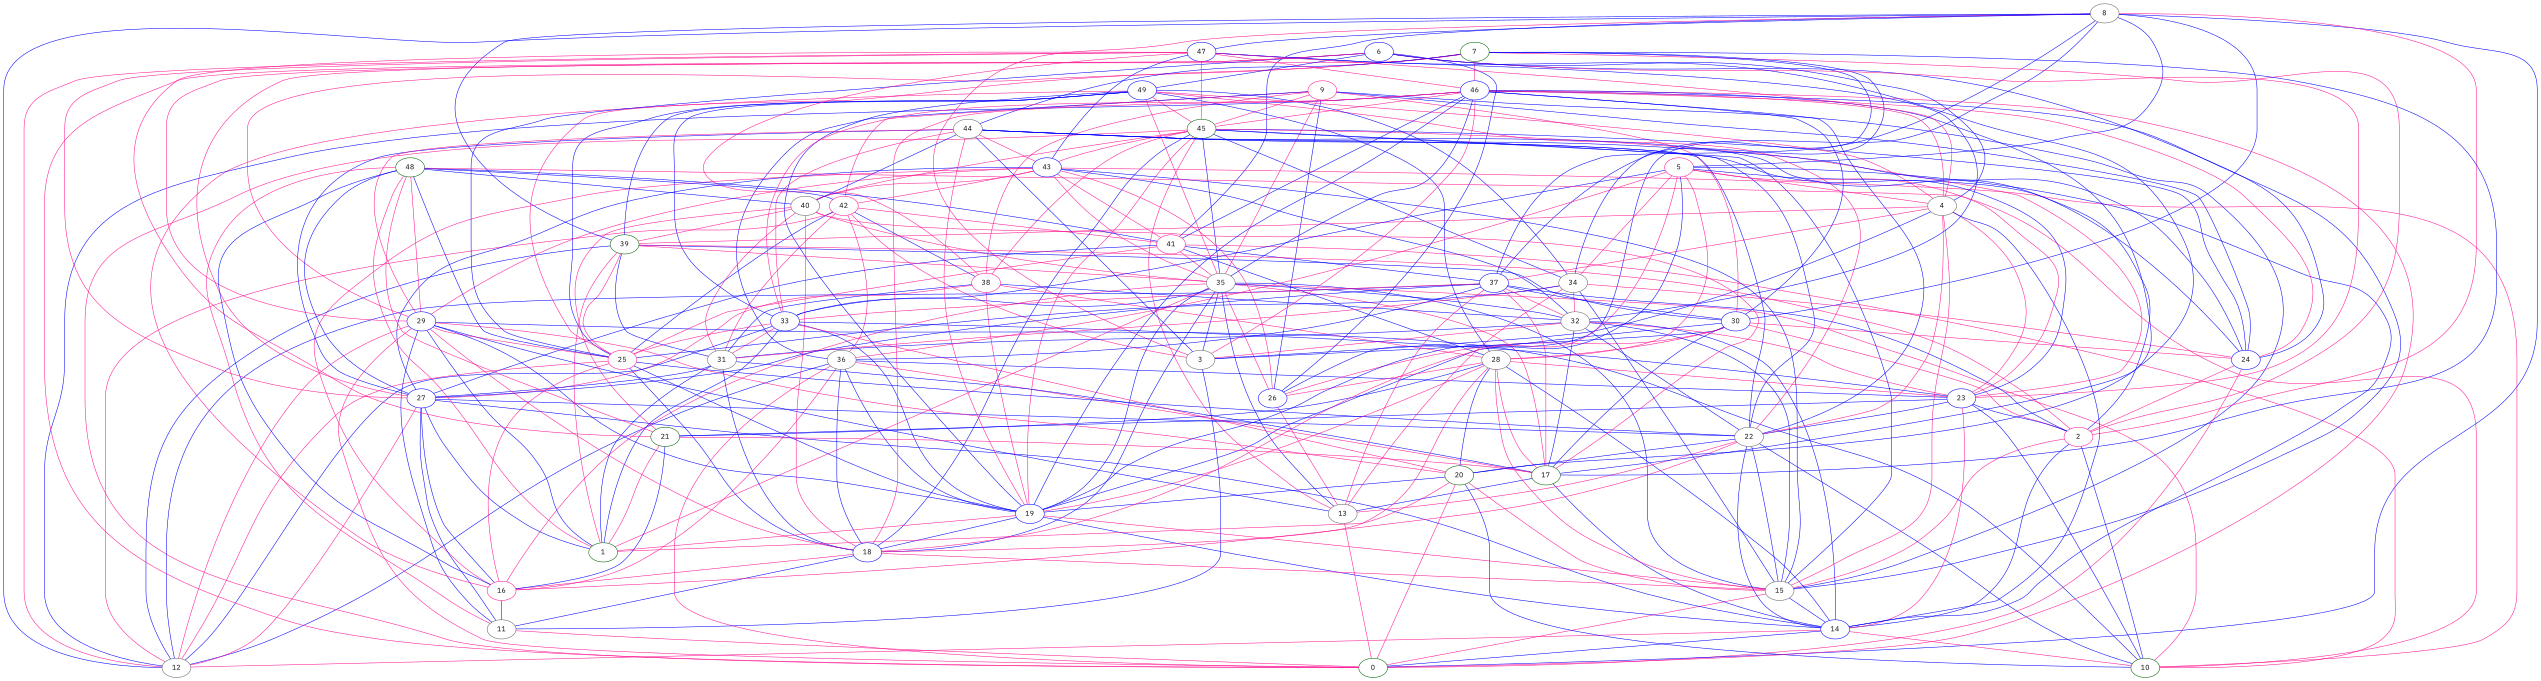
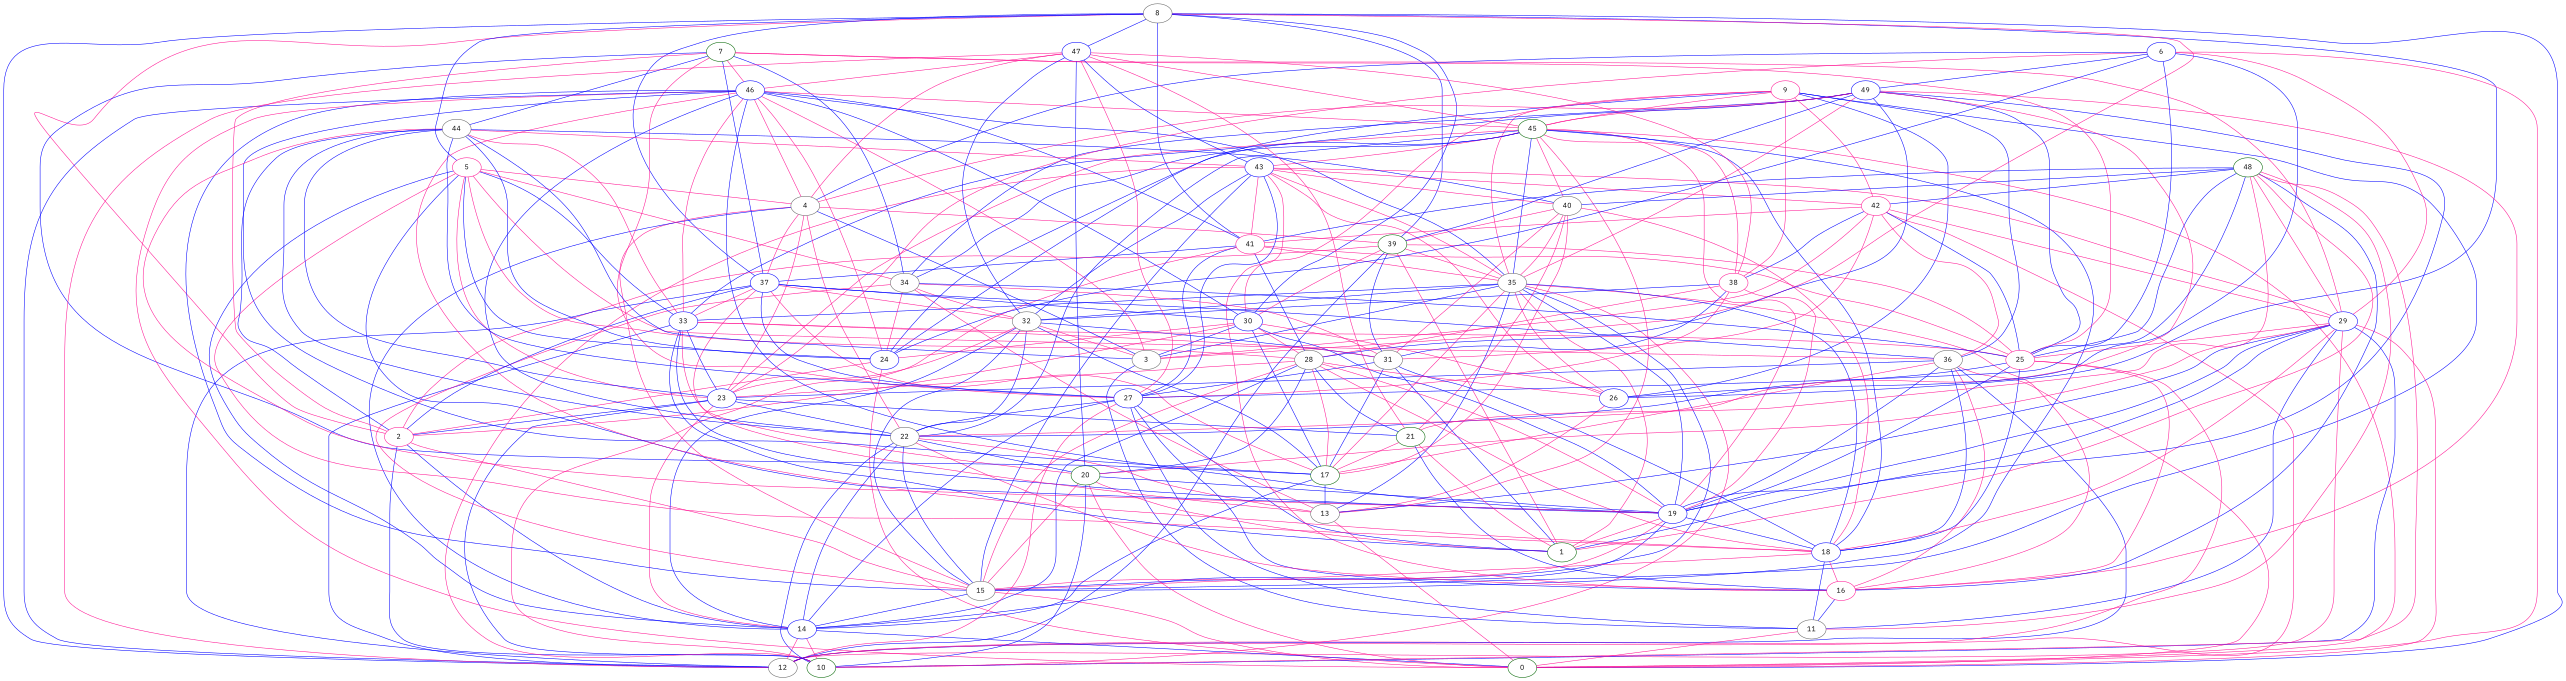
(588, 139) -> (2099, 261)
(1129, 257) -> (1319, 281)
(1674, 428) -> (401, 464)
